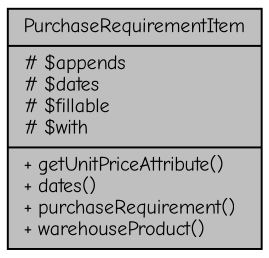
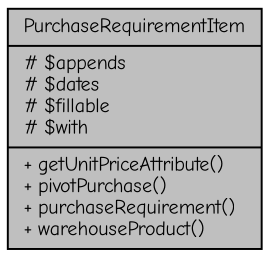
(61, 186) -> (96, 186)
